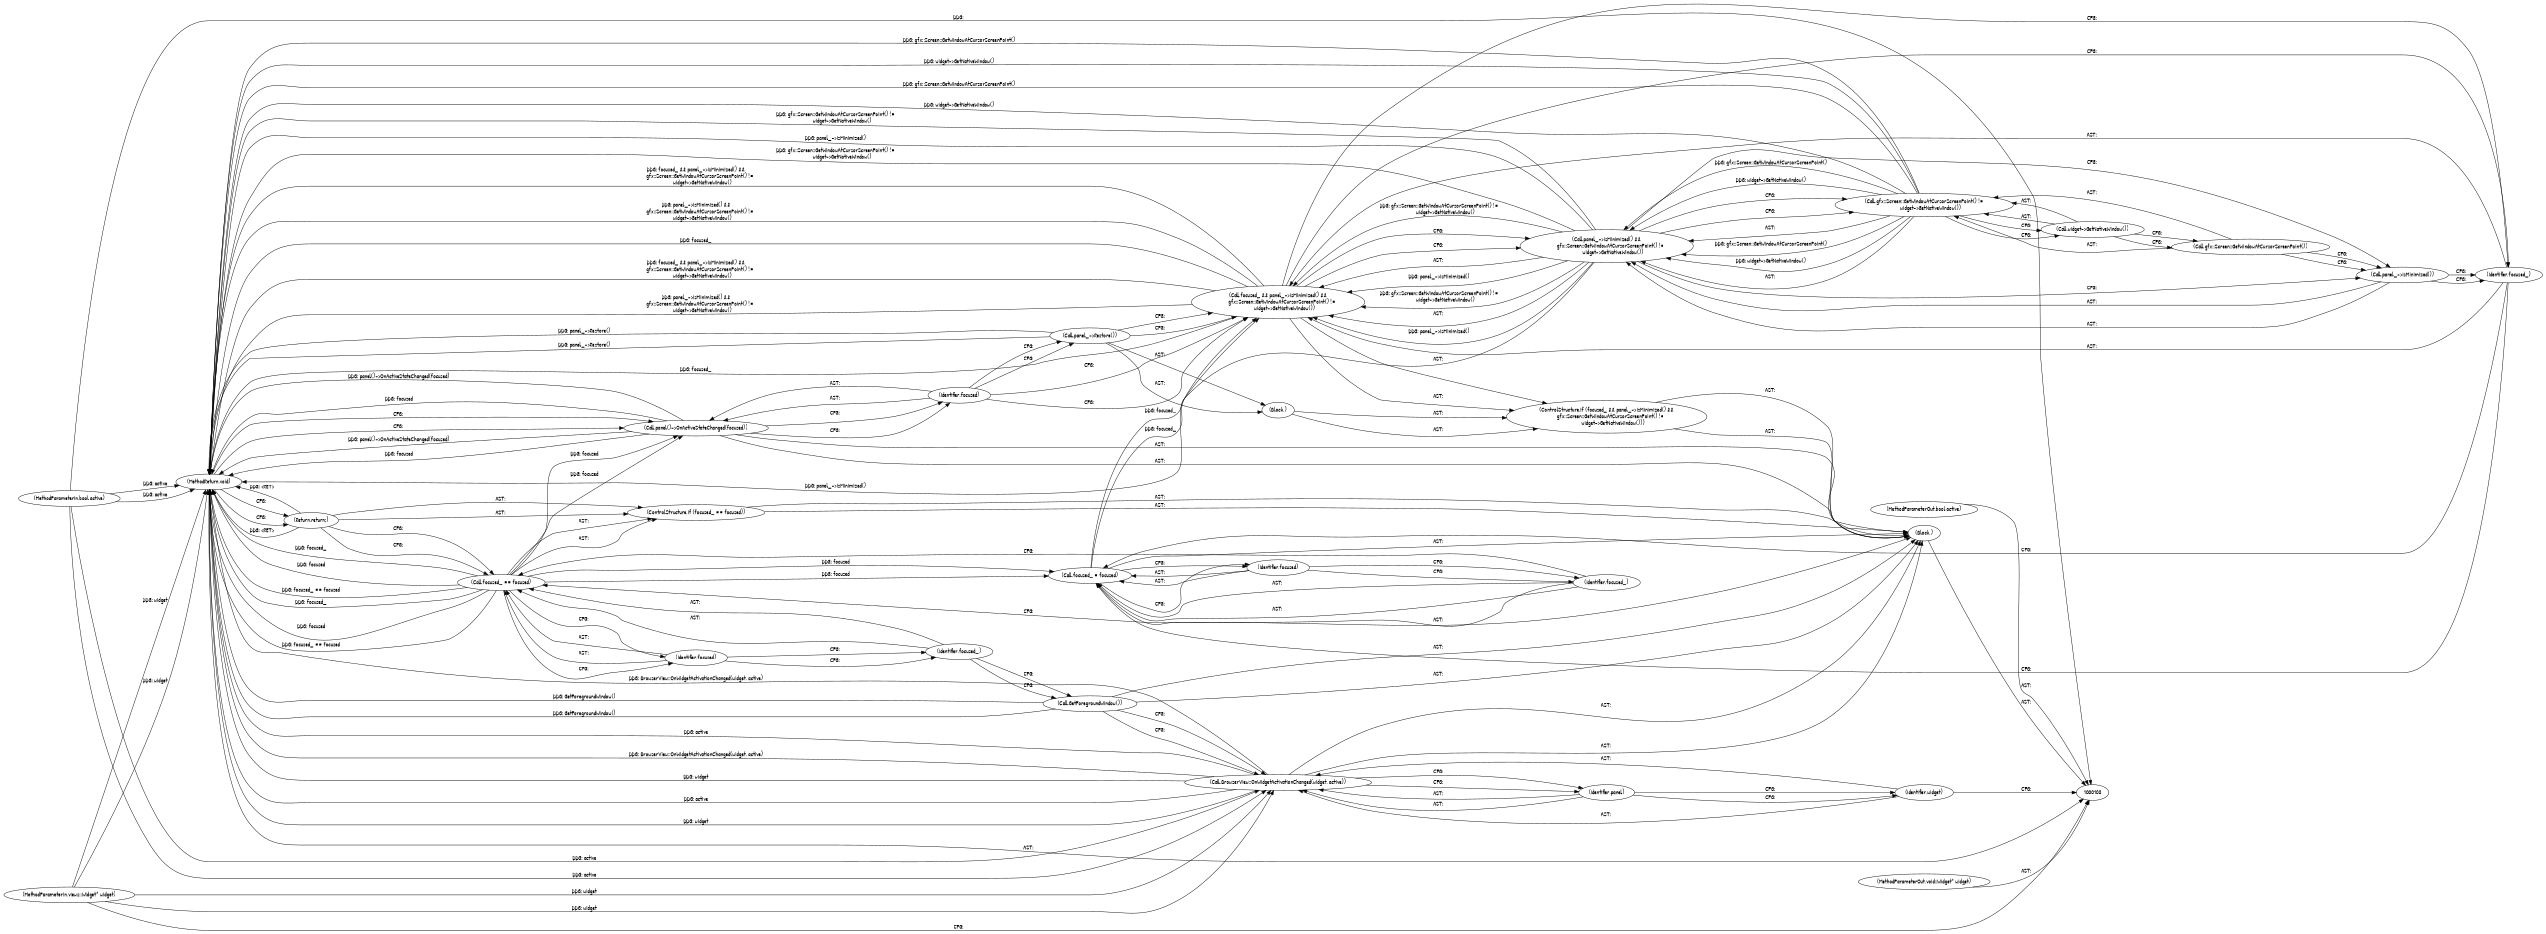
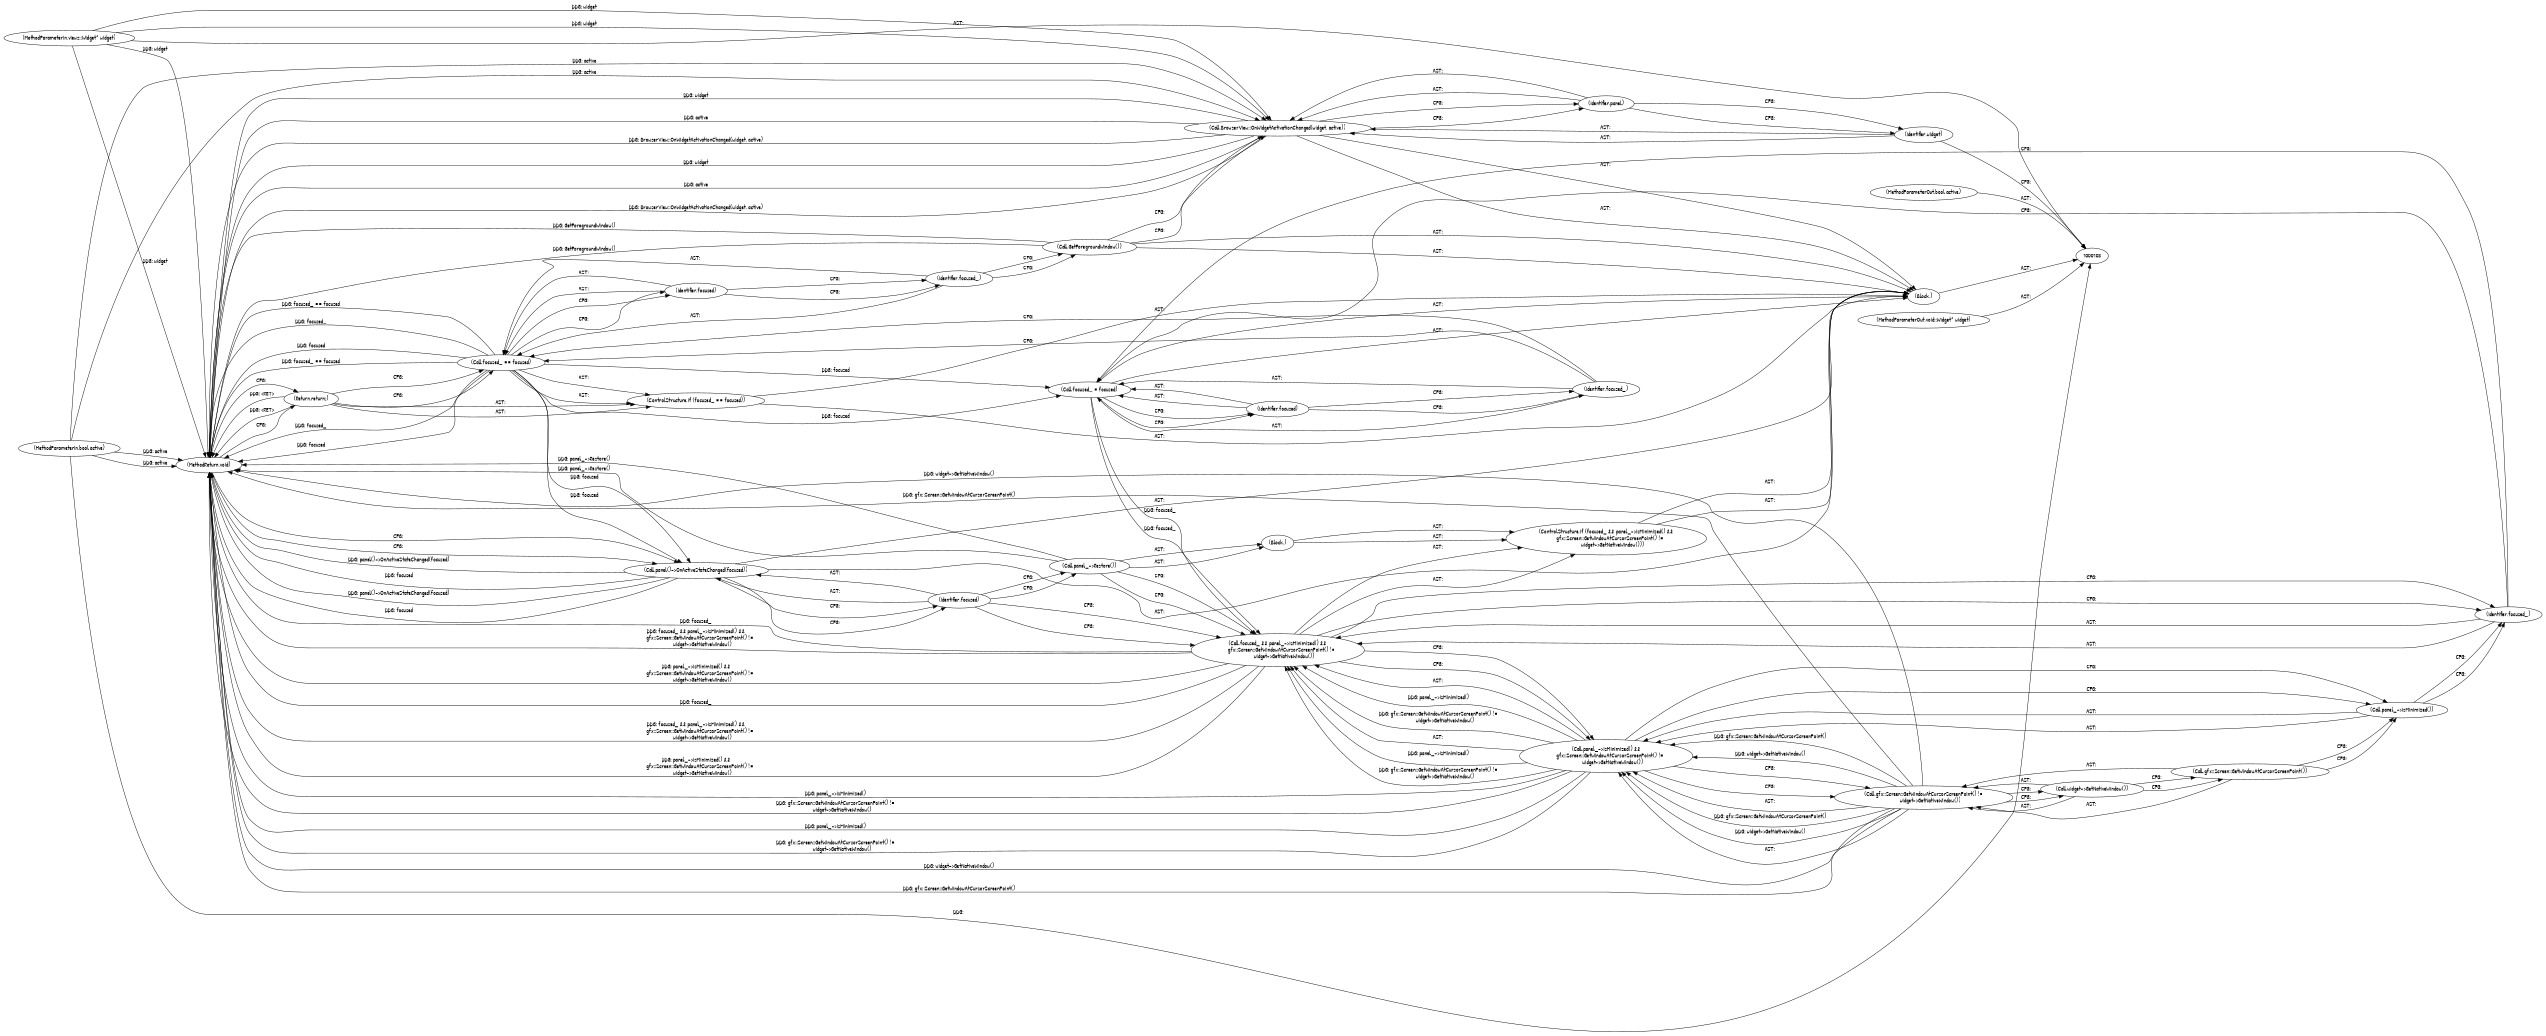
(998, 850) -> none
(959, 927) -> (959, 23)
